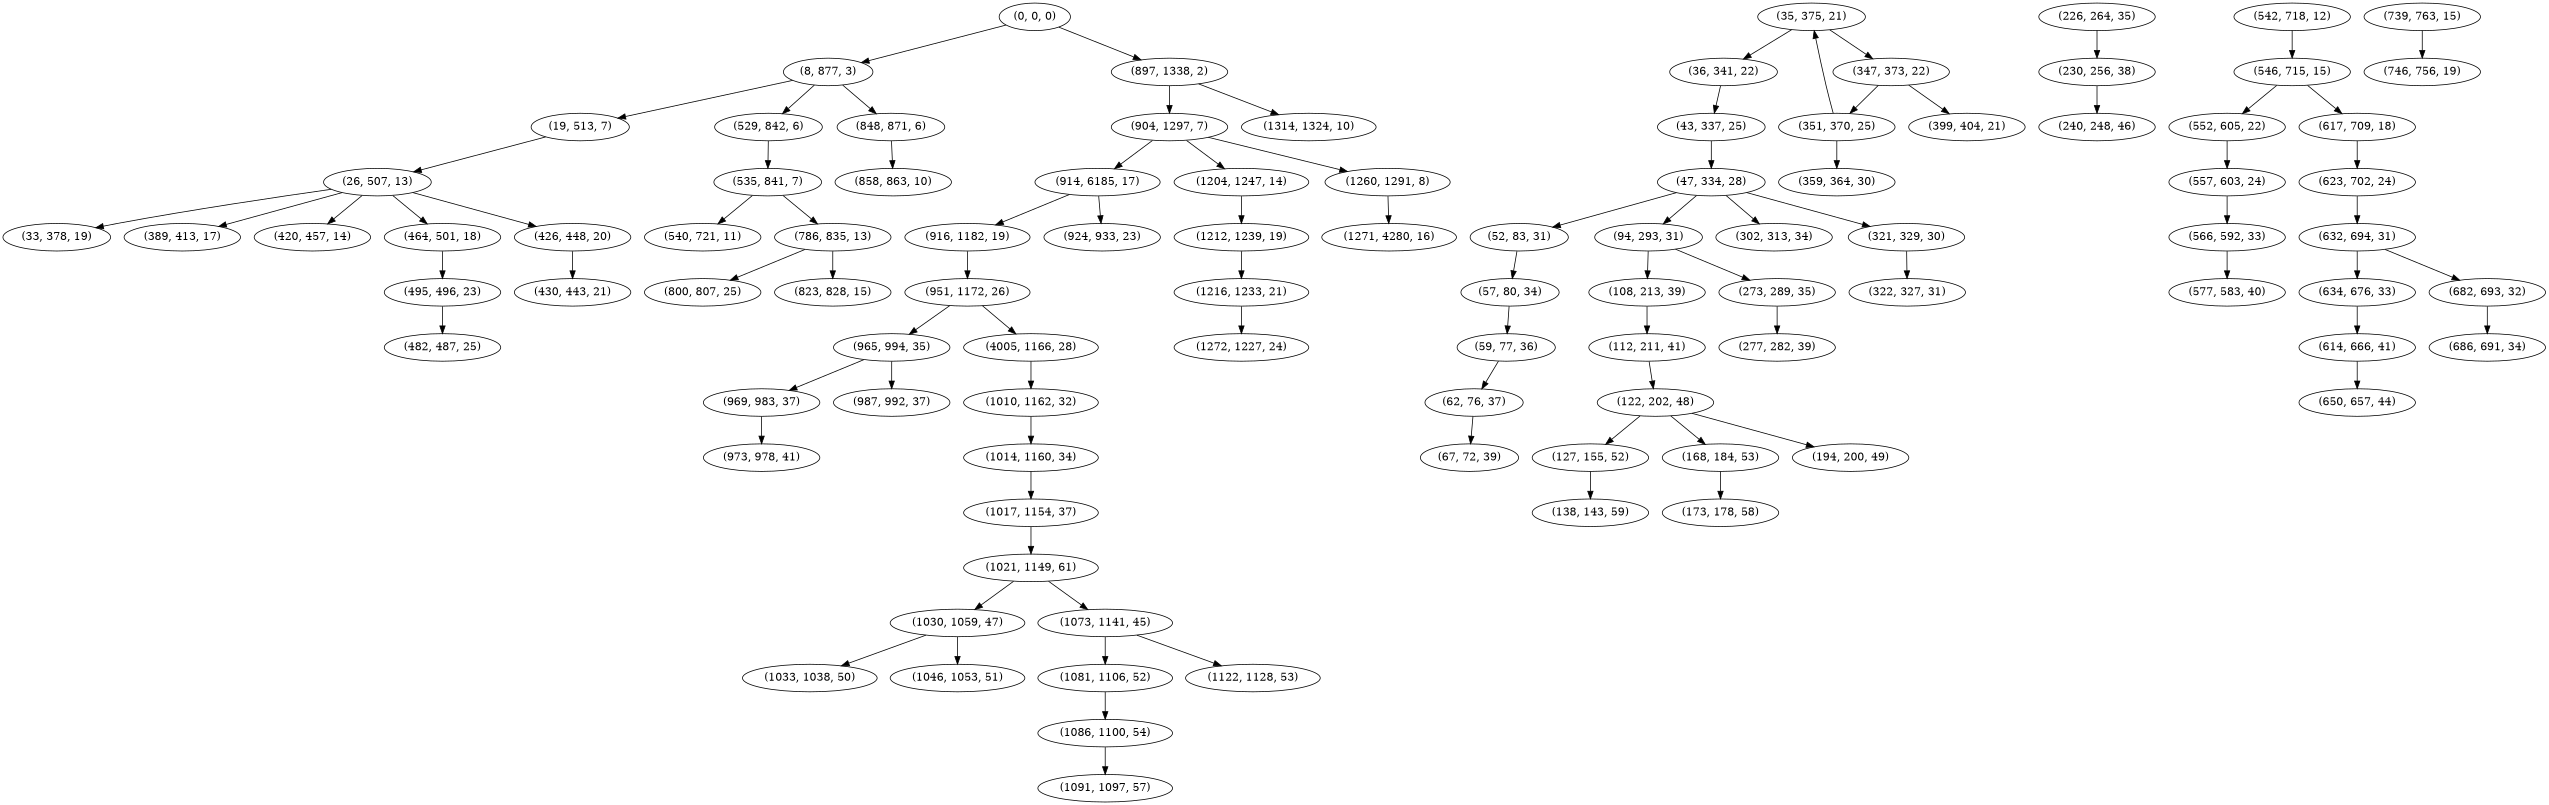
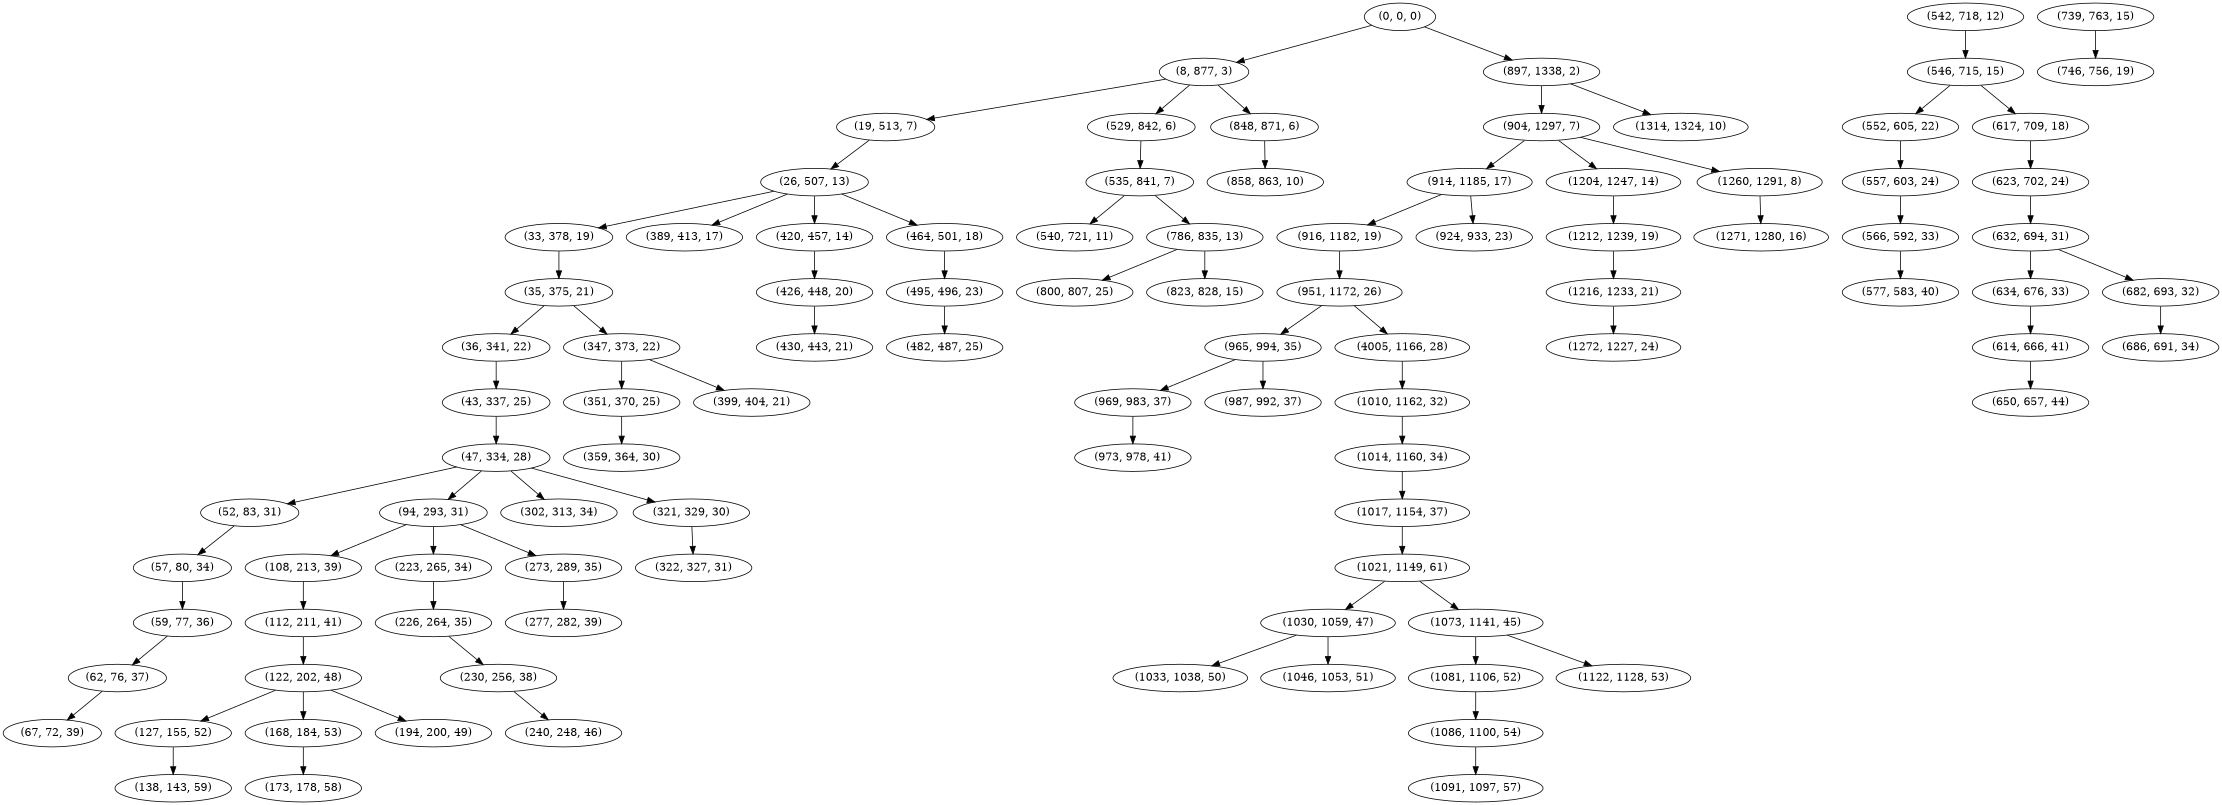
(1824, 76) -> (559, 261)
(1098, 182) -> (1470, 182)
(471, 209) -> (814, 261)
(1389, 237) -> (1761, 237)
none -> (433, 568)
